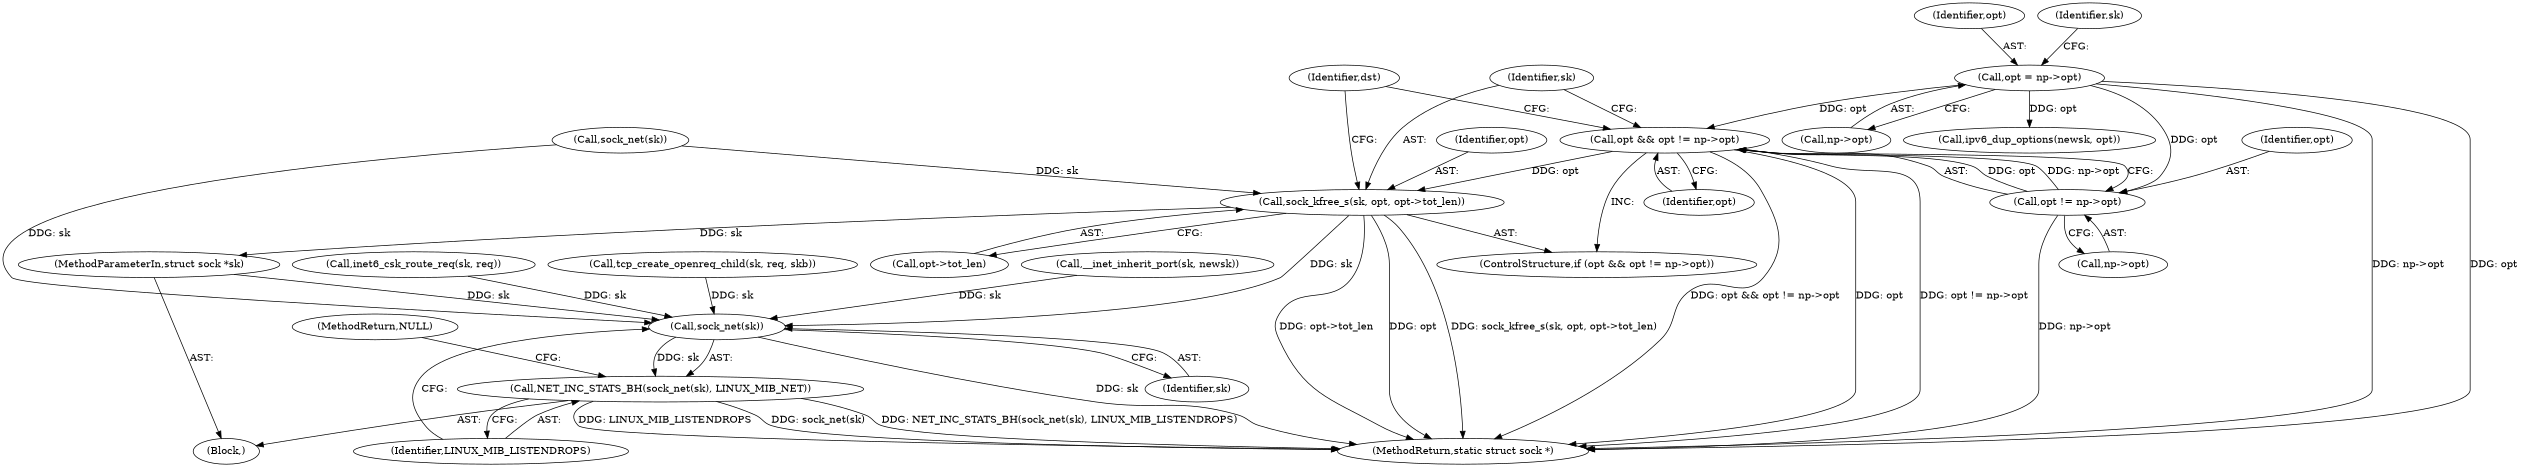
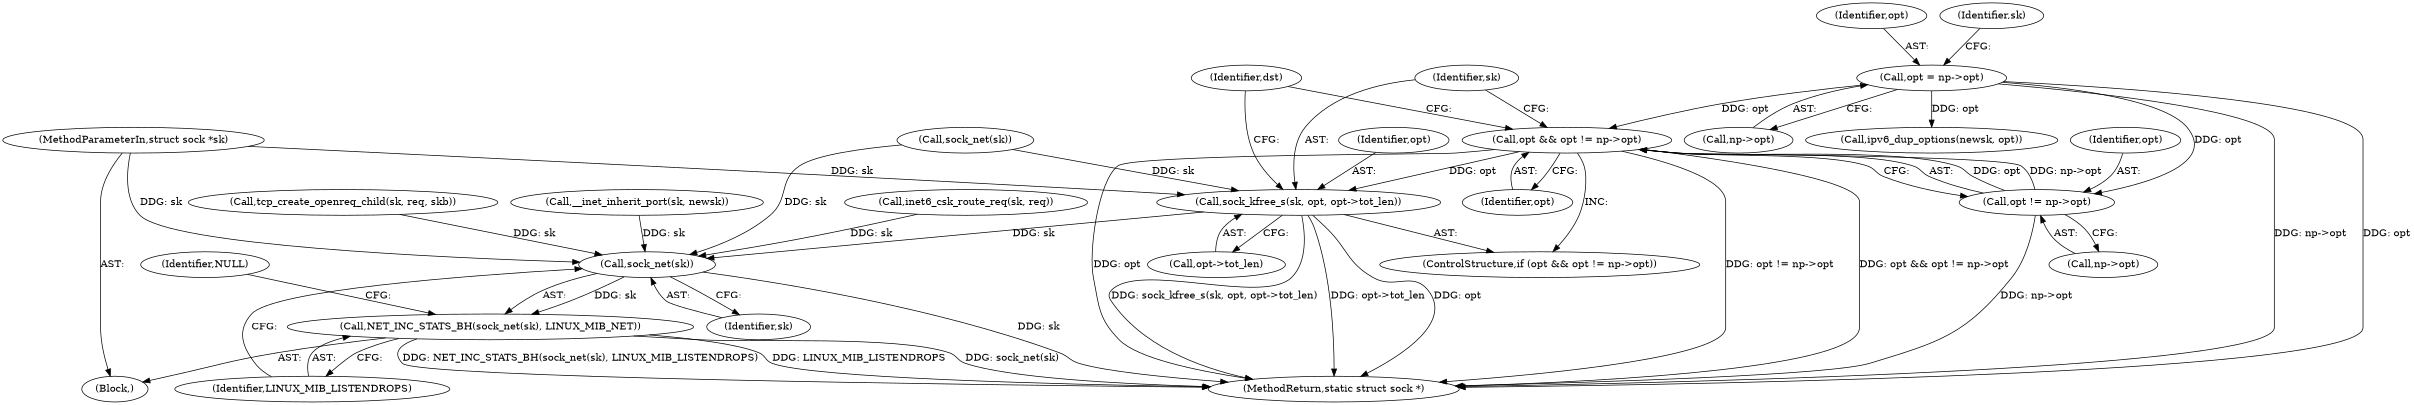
(738, 227) -> (713, 169)
(375, 327) -> (205, 265)
